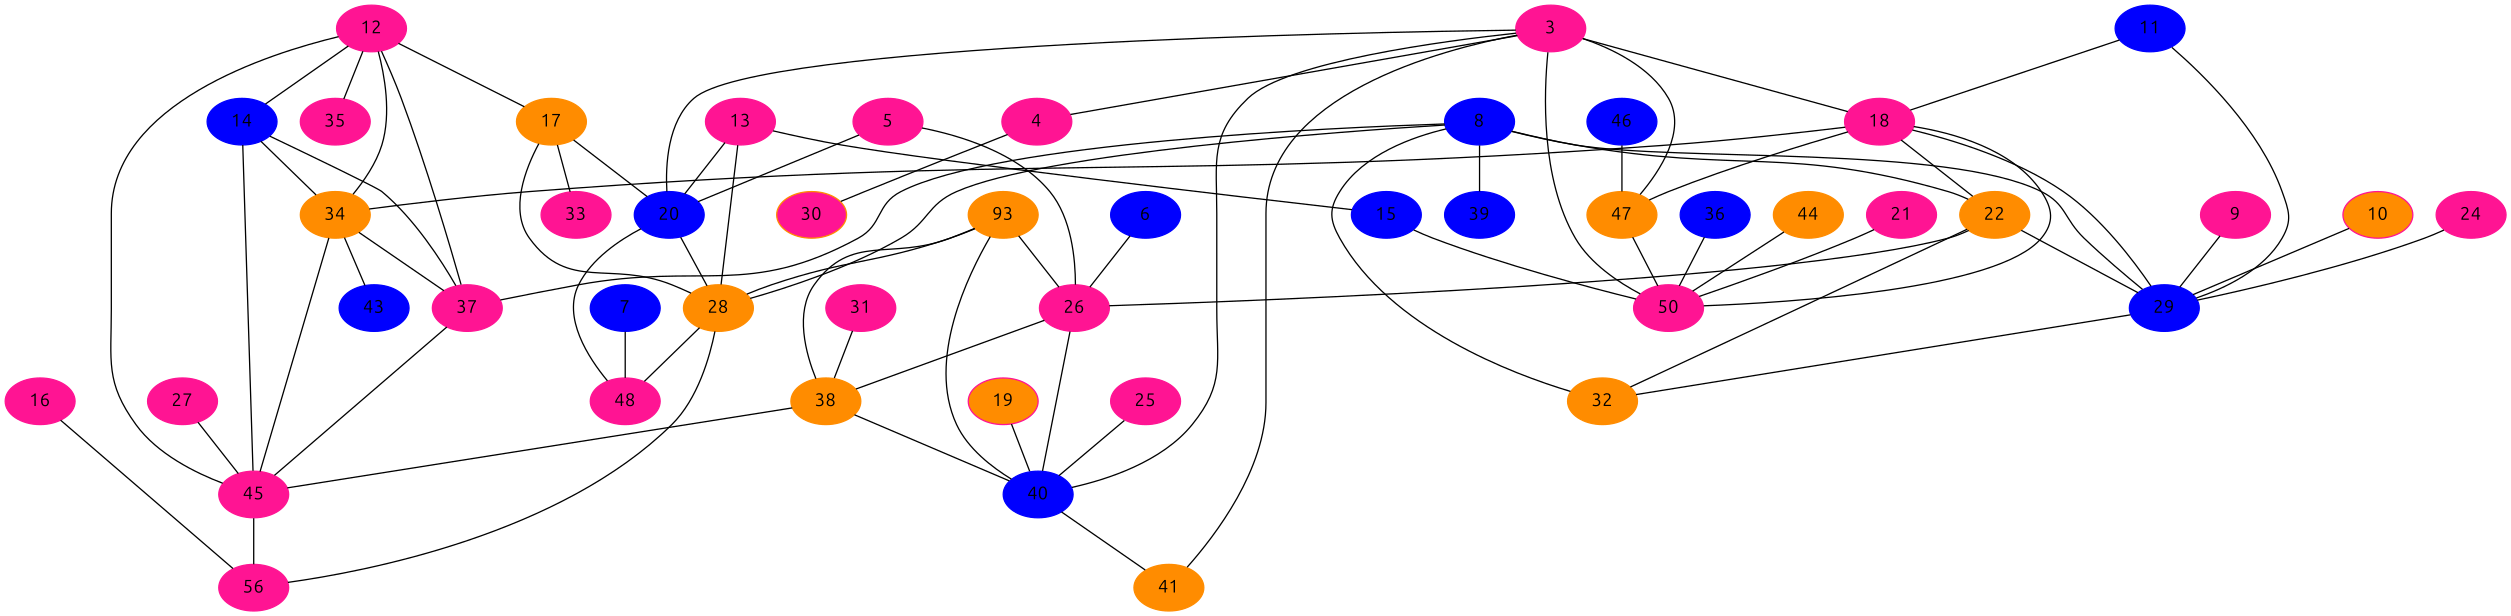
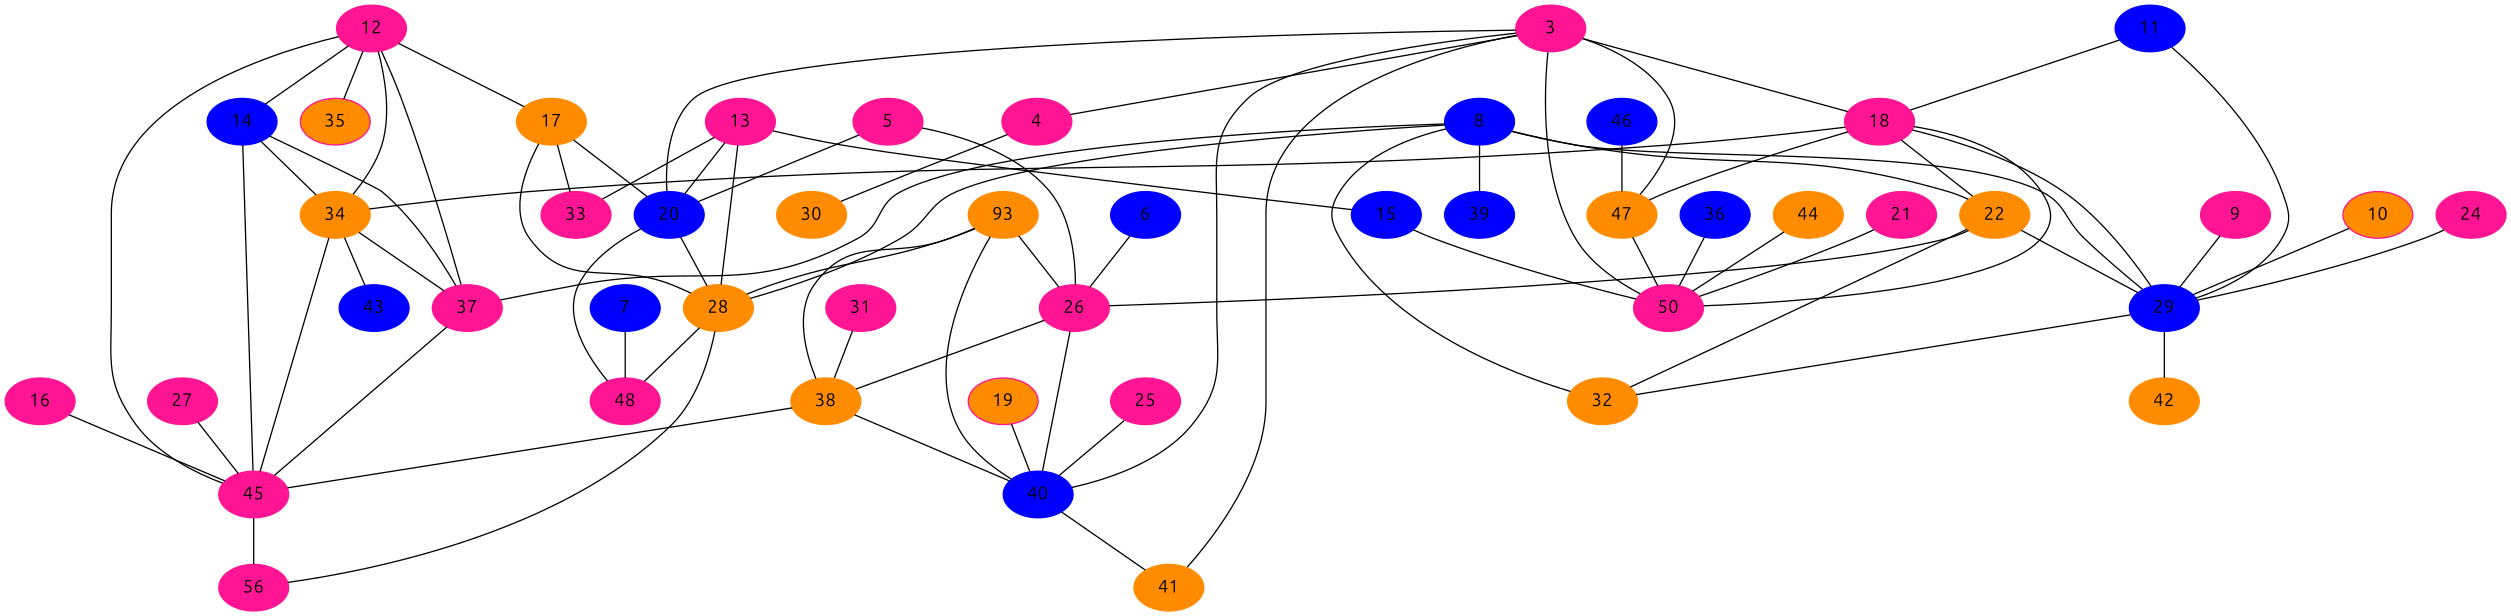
(335, 122) -> (335, 122)
none -> (658, 168)
(812, 215) -> (812, 215)
none -> (2164, 401)
(147, 494) -> (143, 446)
